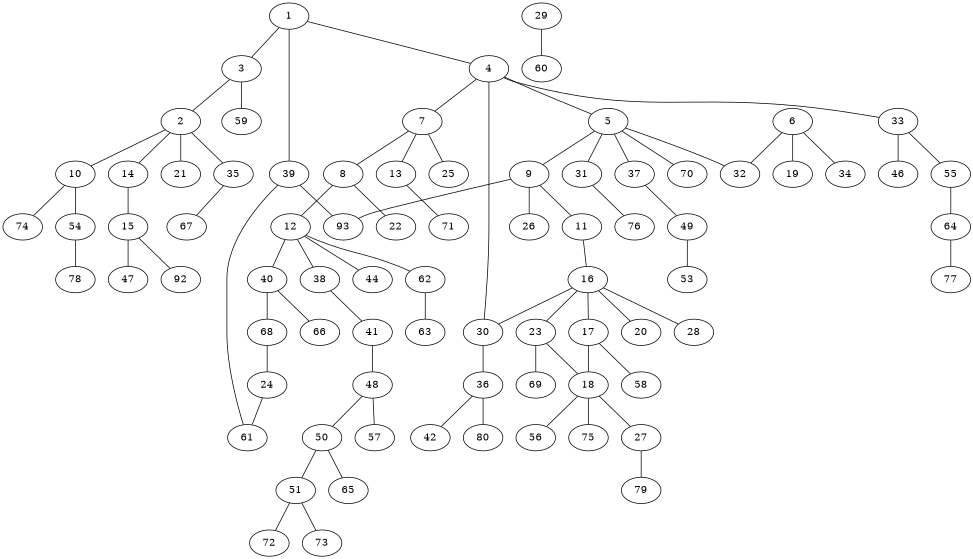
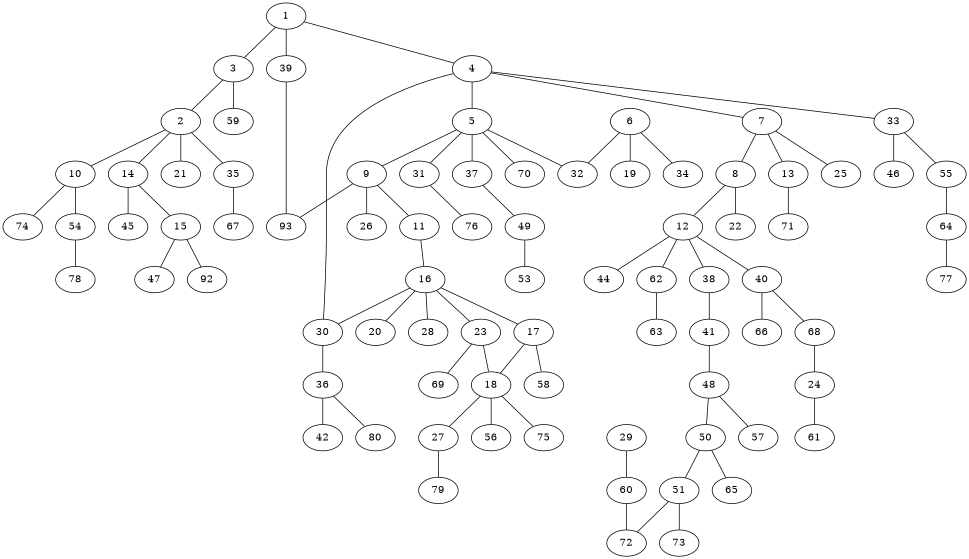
none -> (128, 227)
(227, 298) -> none
none -> (627, 517)
